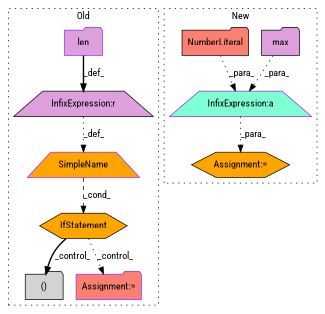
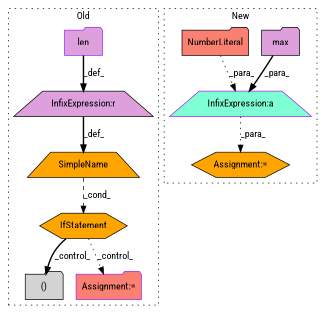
(263, 71) -> (263, 71)
(83, 131) -> (83, 131)
(83, 165) -> (83, 165)
